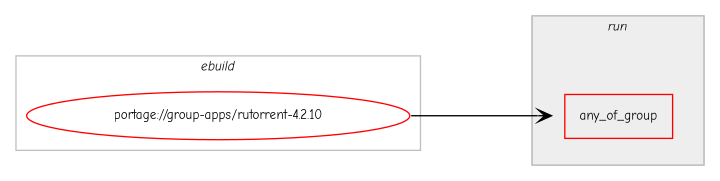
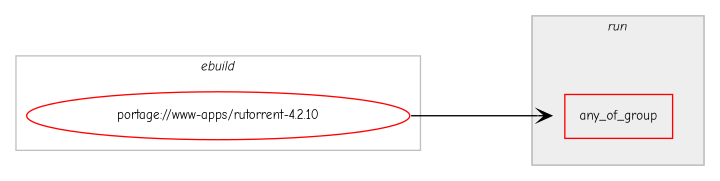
(218, 116) -> (218, 116)
